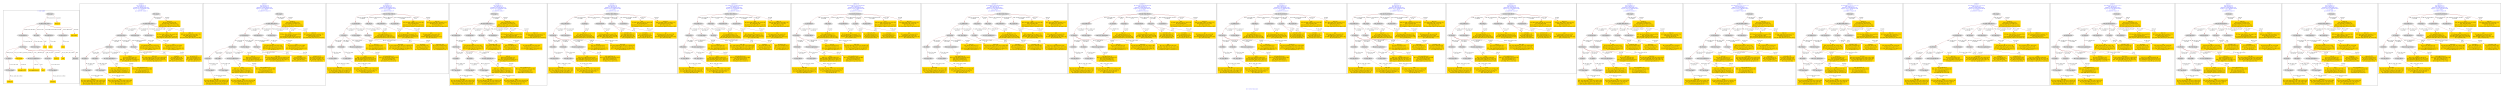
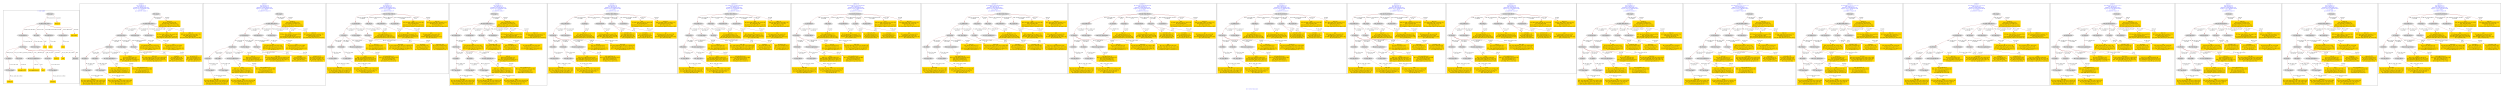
(19, 59) -> (19, 59)
